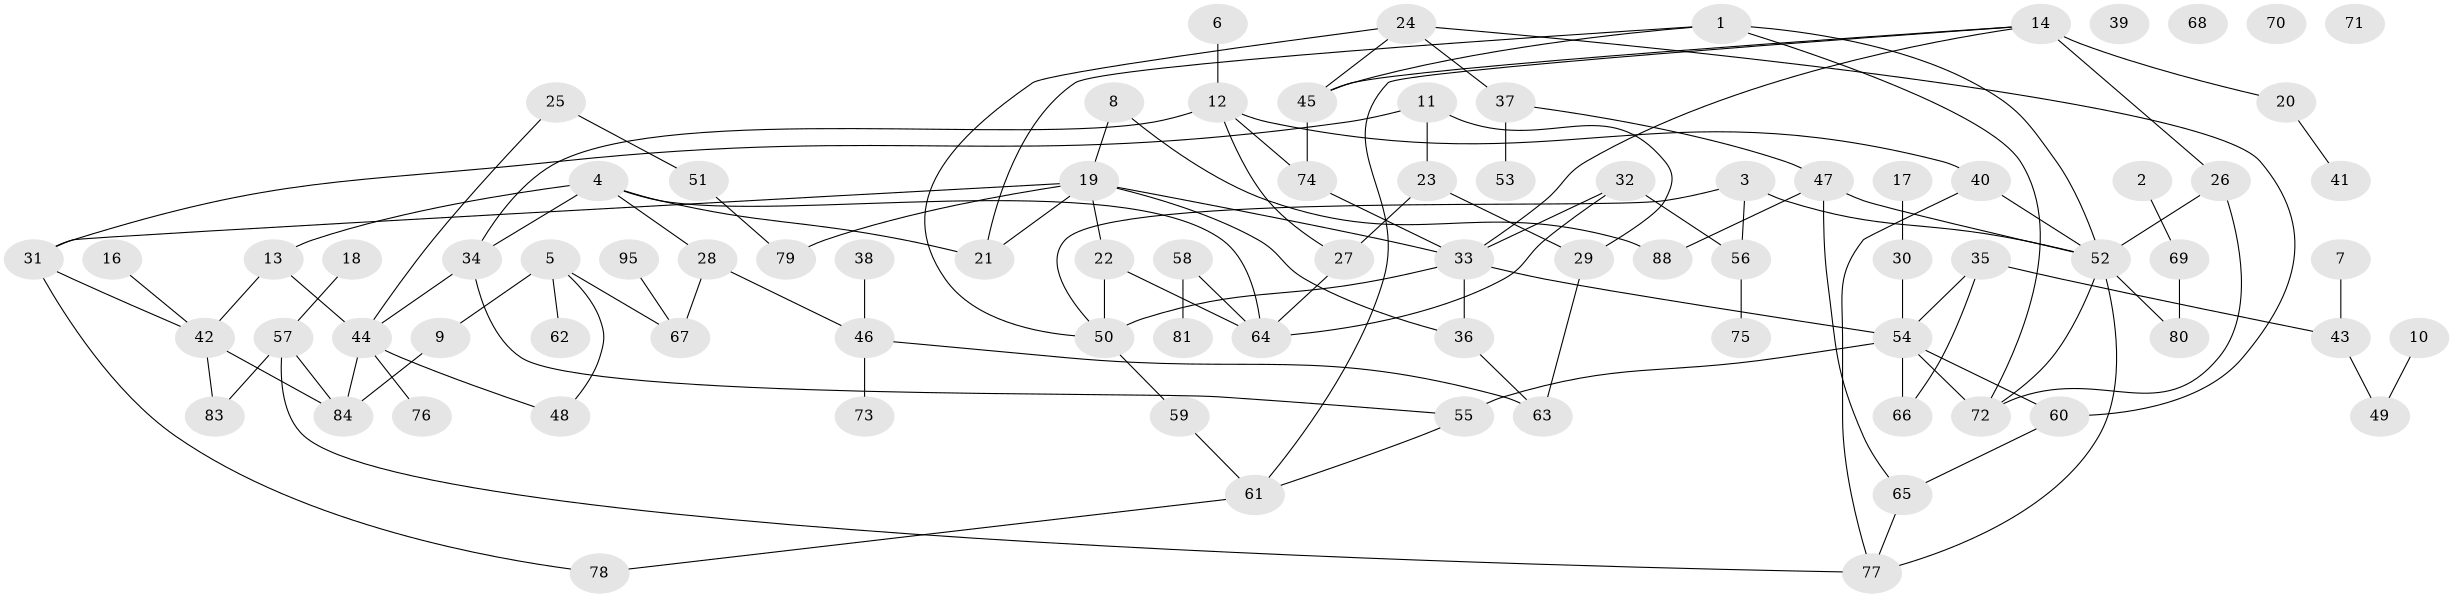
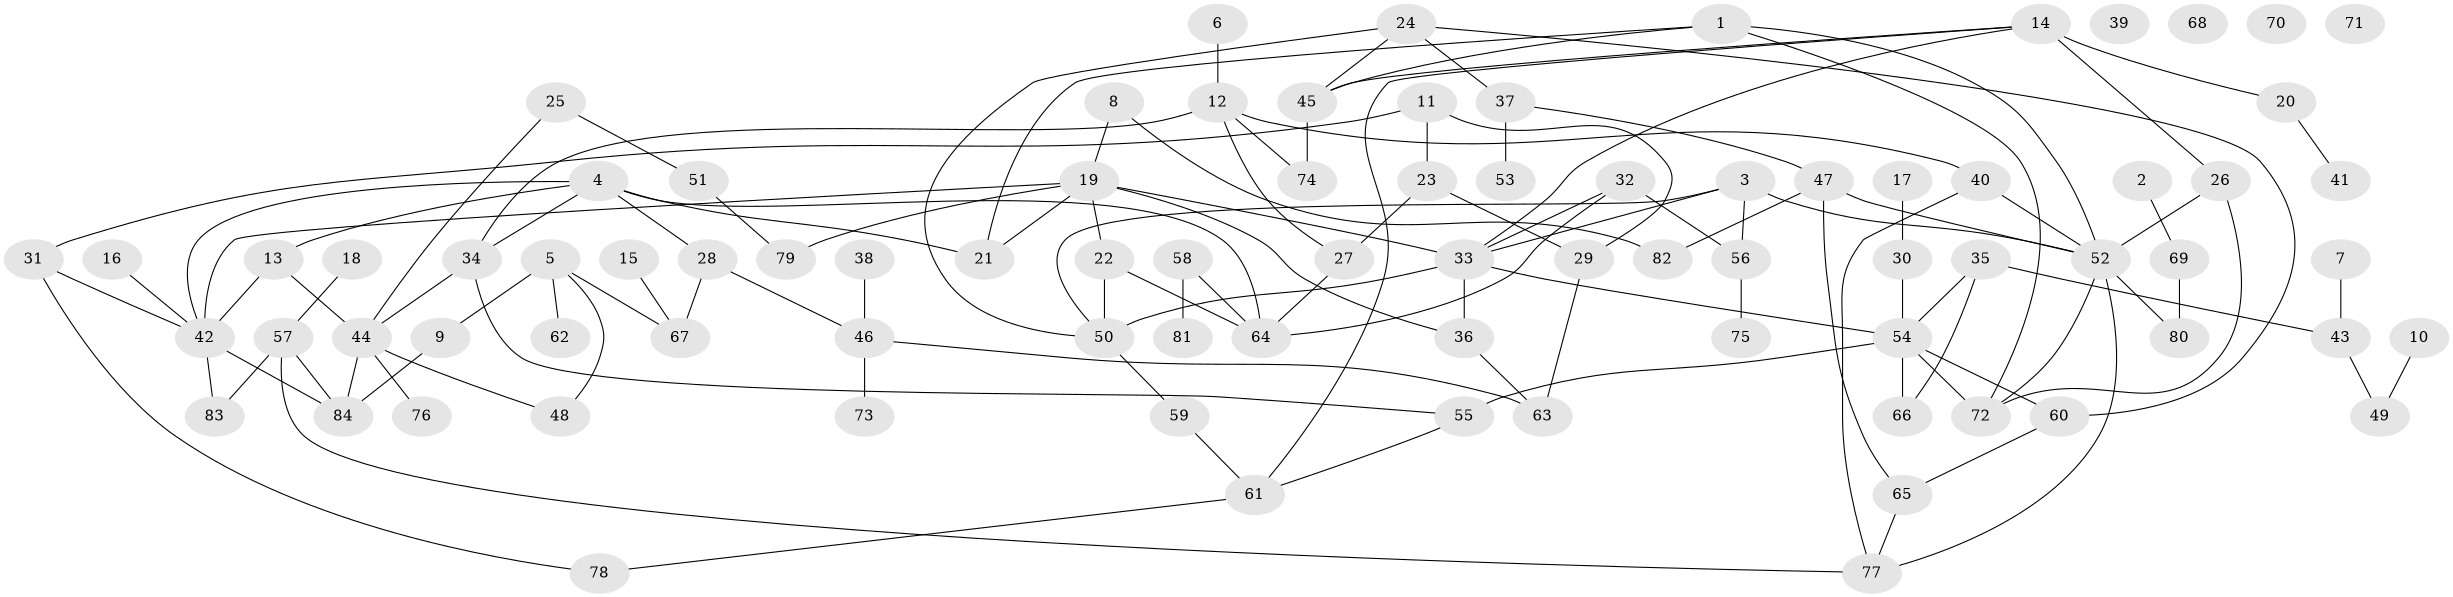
none -> (338, 194)
(582, 210) -> (604, 209)
(1377, 216) -> (1605, 220)
(629, 259) -> (629, 259)
(1663, 259) -> (1663, 259)
